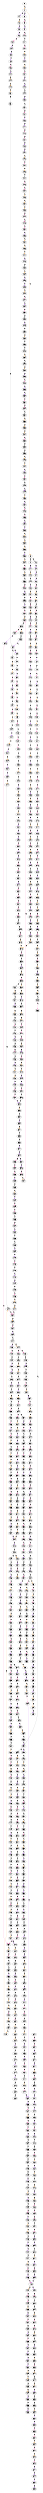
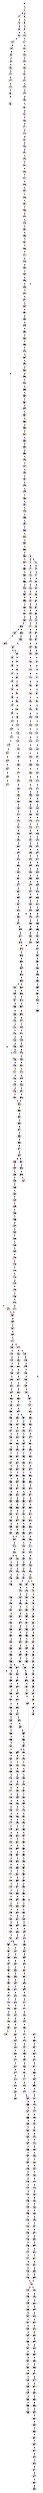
(15, 1056) -> (11, 1053)
(11, 1591) -> none
